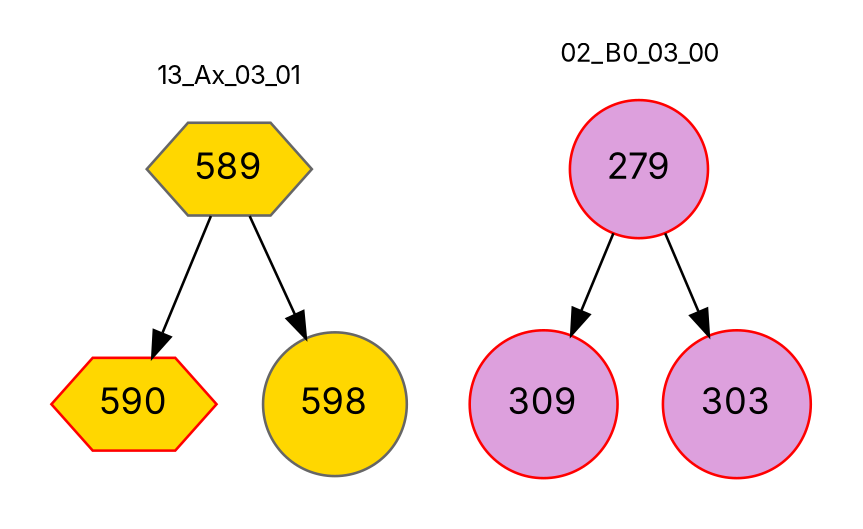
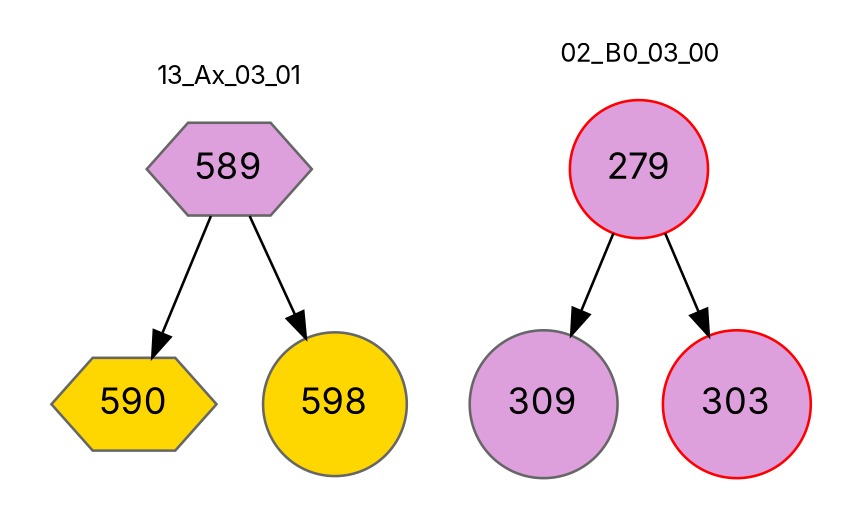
(229, 169) -> (229, 169)
(134, 404) -> (134, 404)
(544, 404) -> (544, 404)
